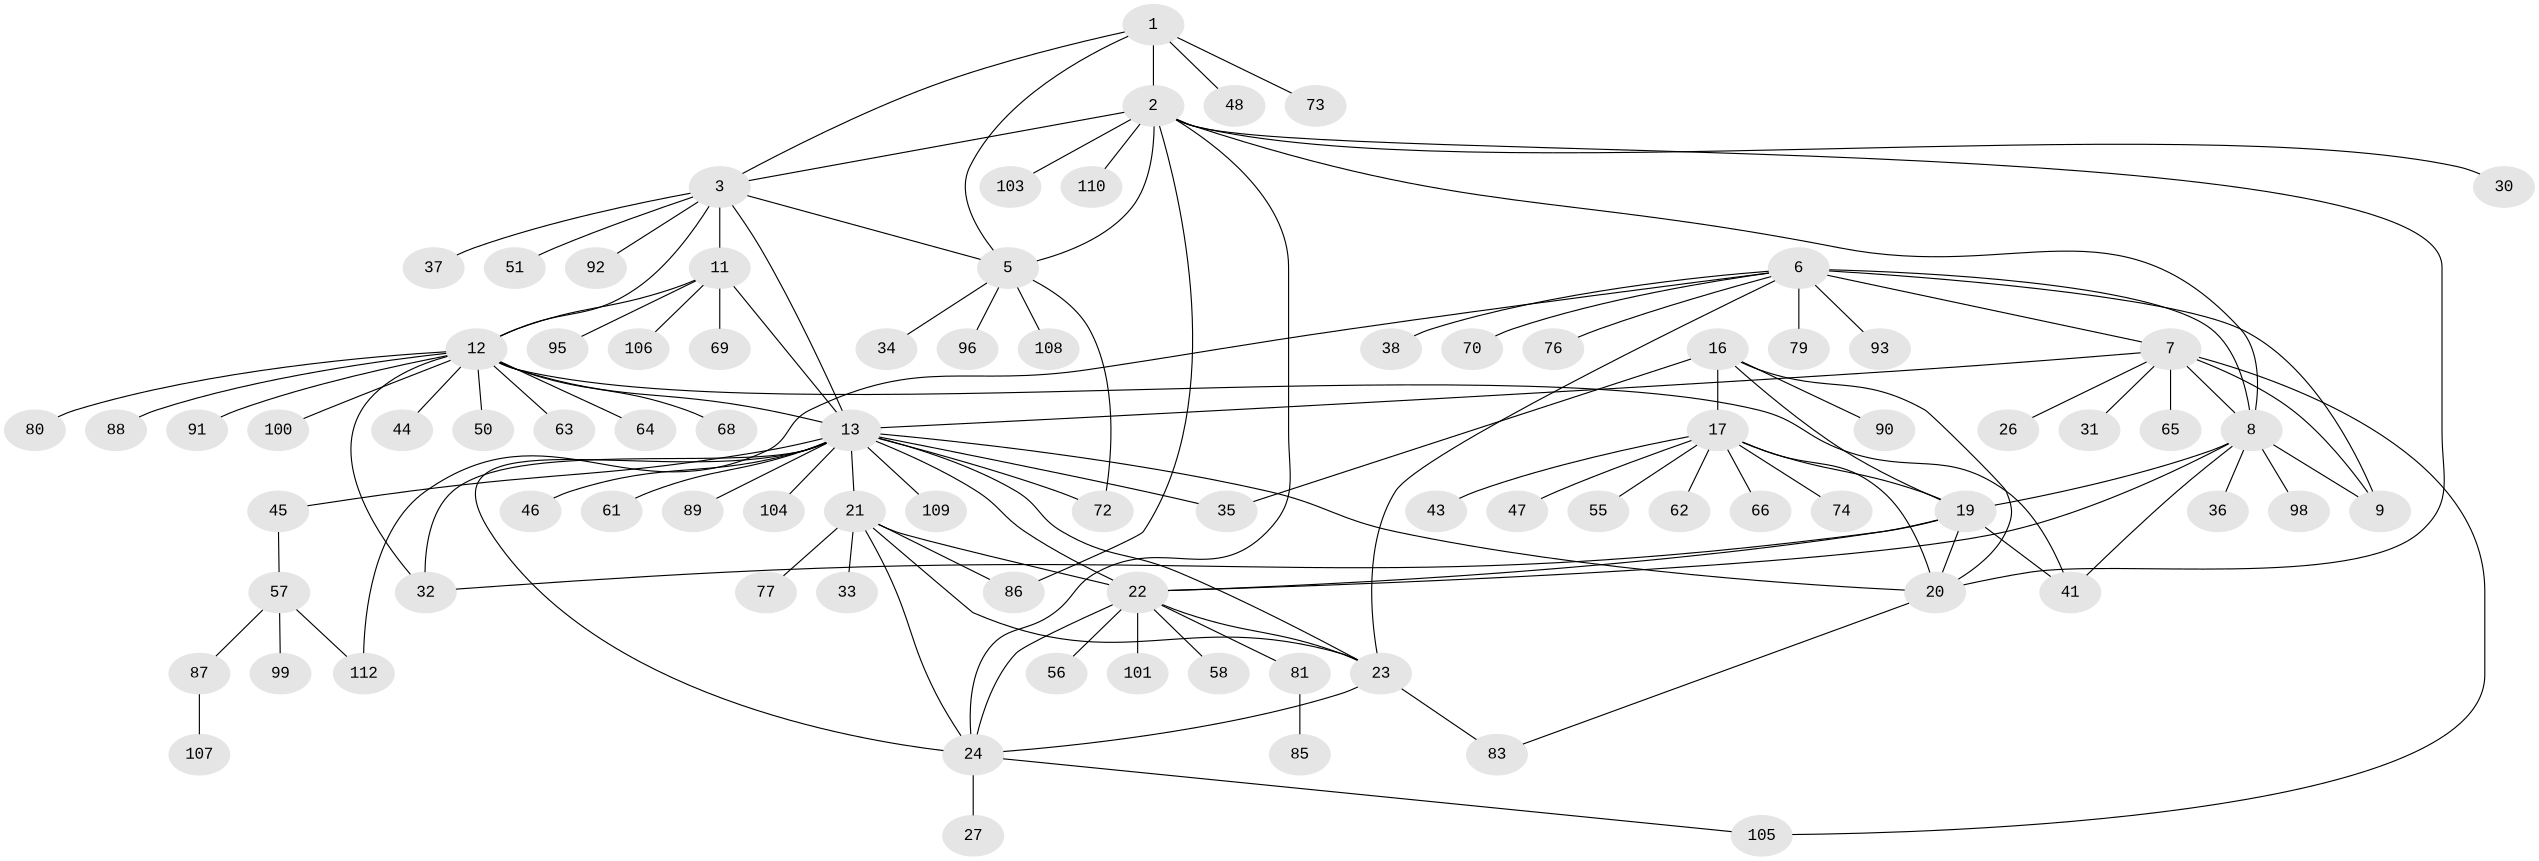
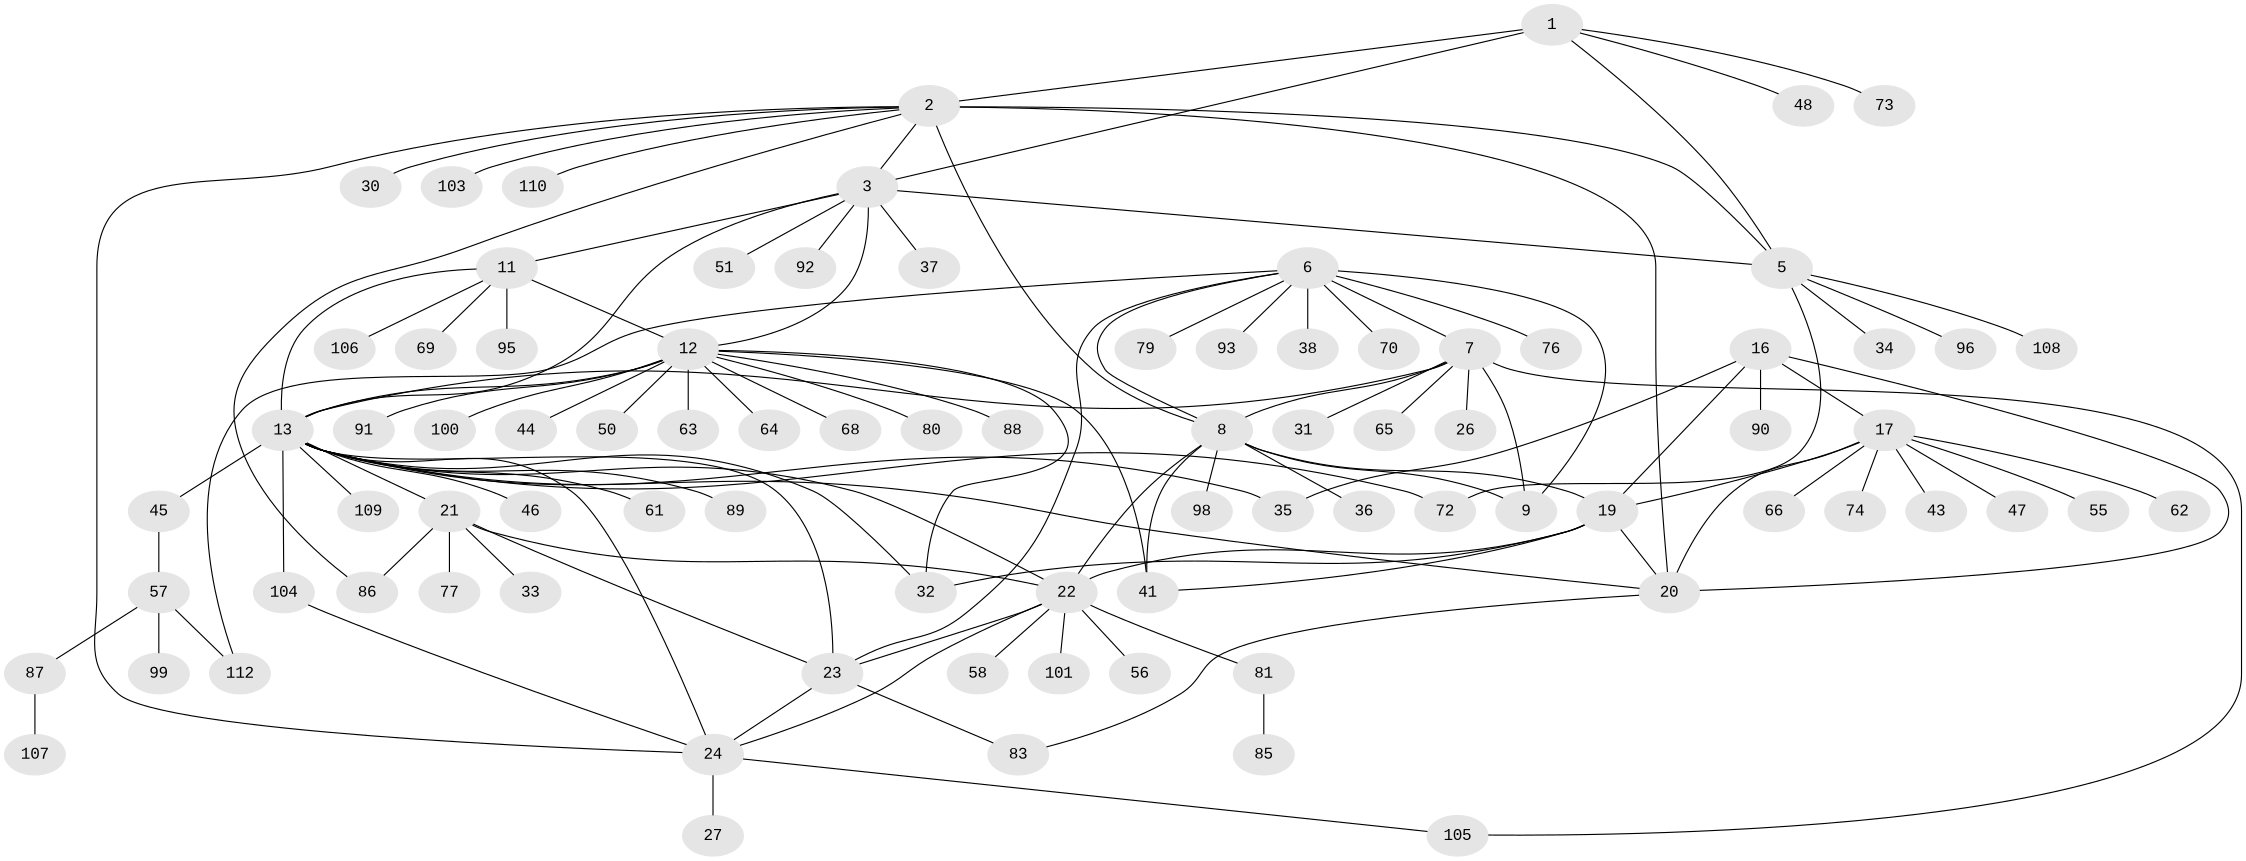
(912, 634) -> (496, 678)
